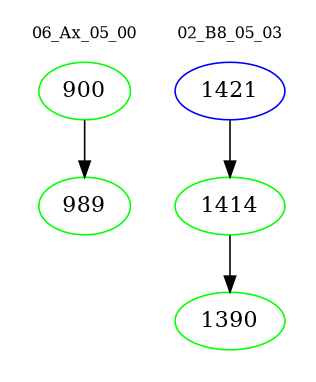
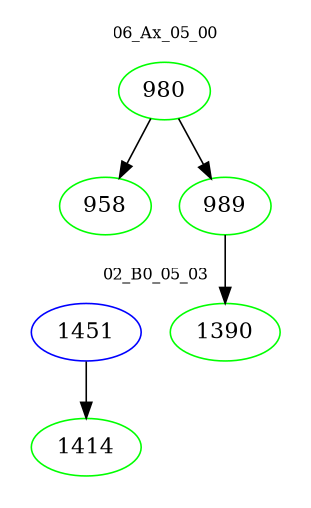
(230, 34) -> (156, 276)
(85, 91) -> (165, 91)
(230, 91) -> (86, 332)
none -> (105, 206)
(230, 256) -> (225, 270)
